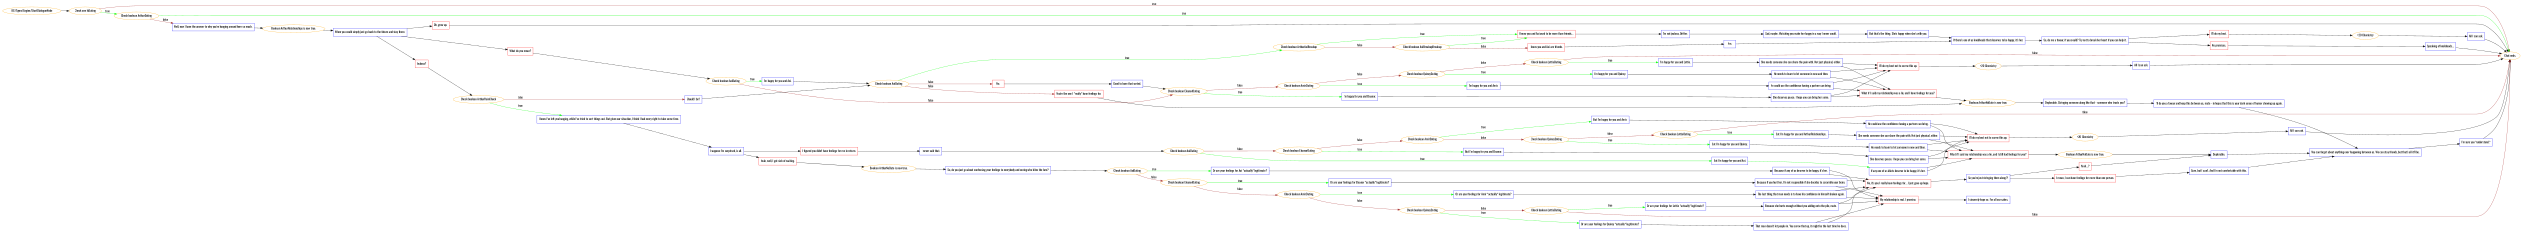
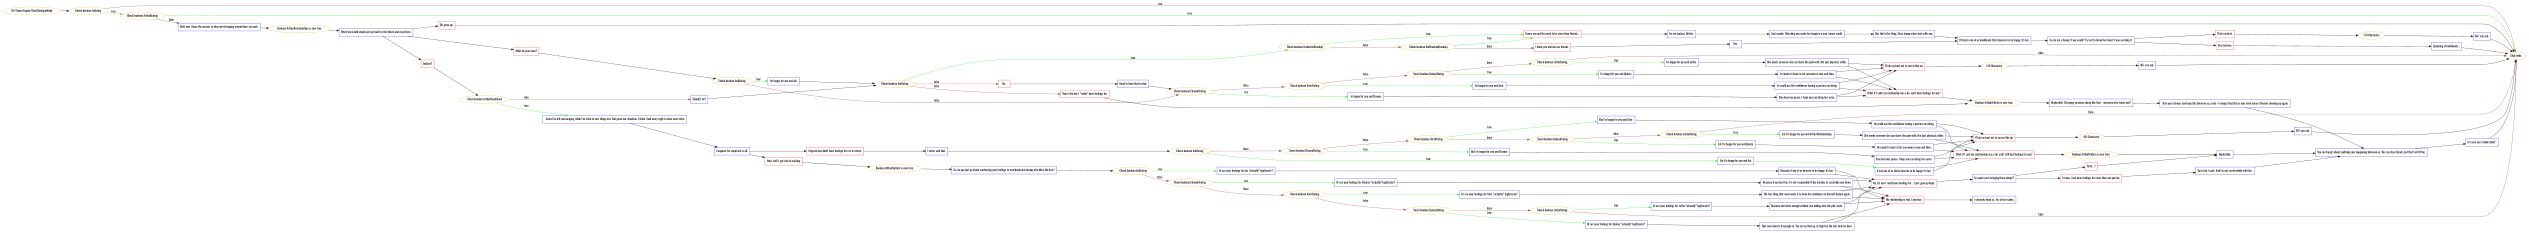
(85, 11) -> (88, 11)
(2219, 171) -> (2225, 171)
